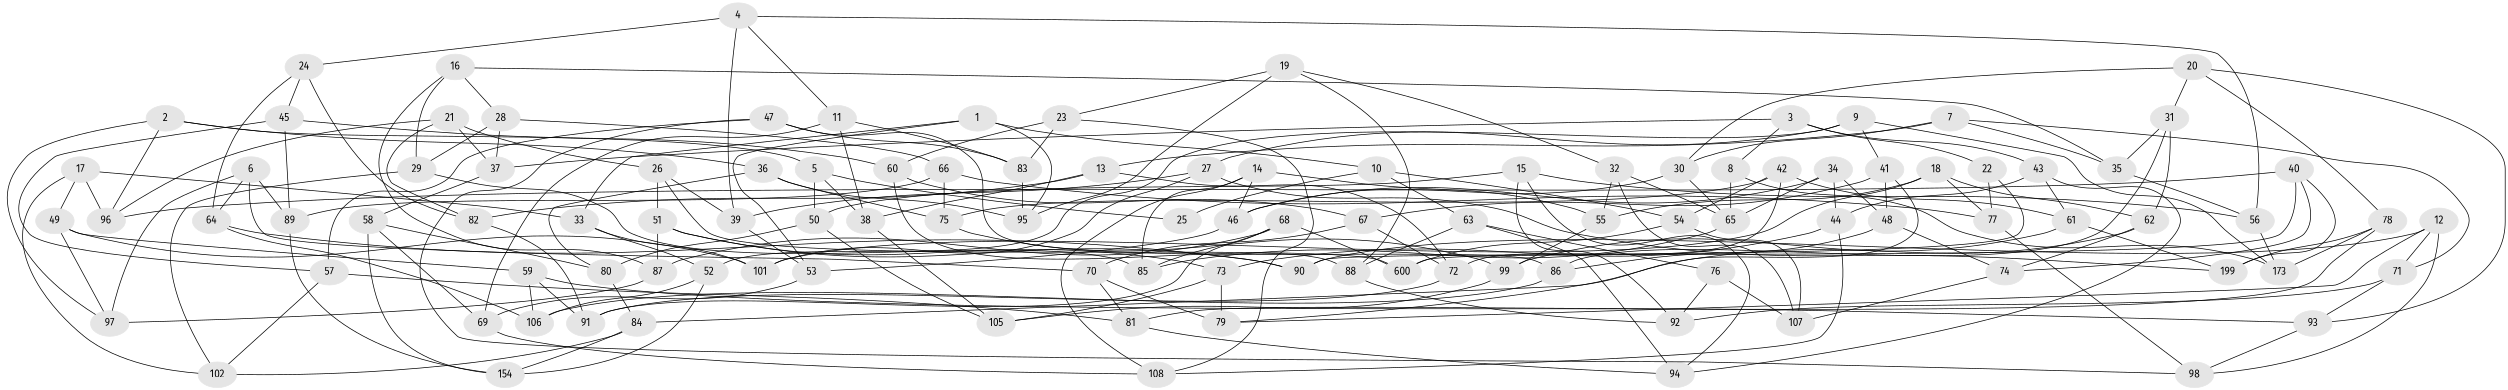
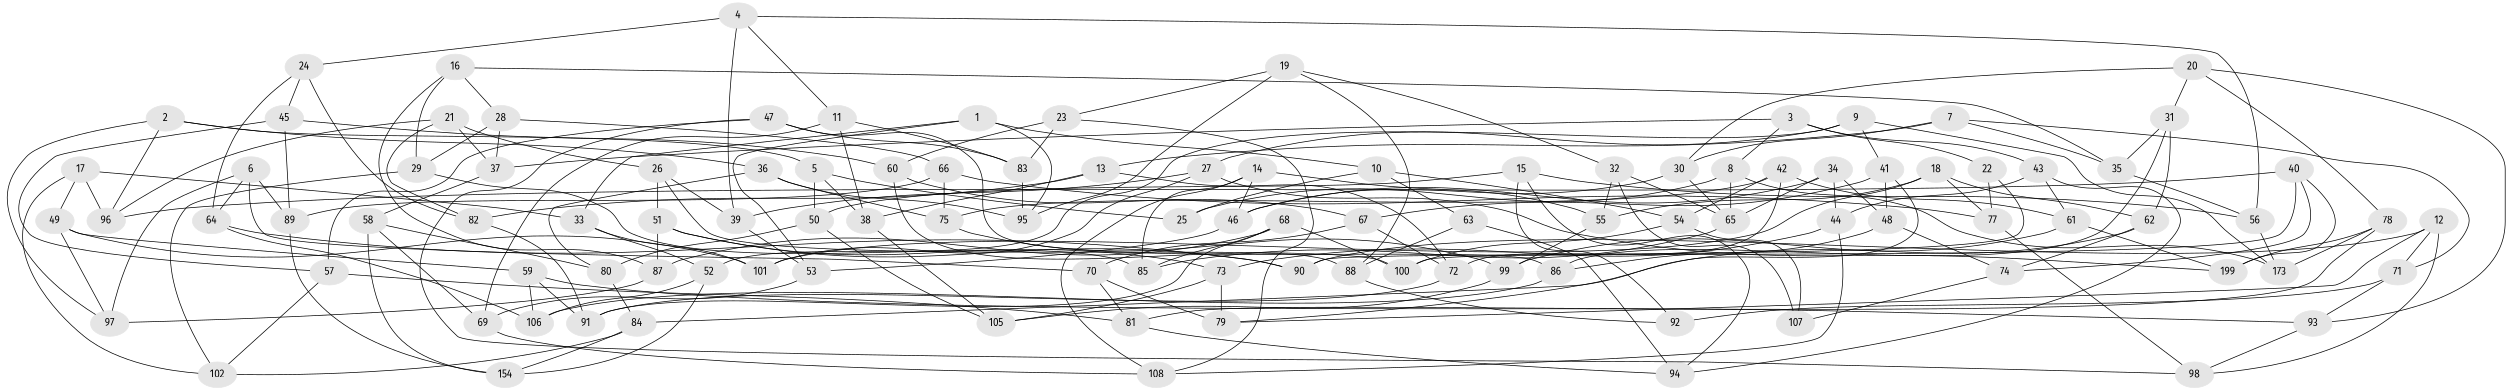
none -> (1456, 195)
(1402, 272) -> (1402, 272)
(1716, 272) -> none
